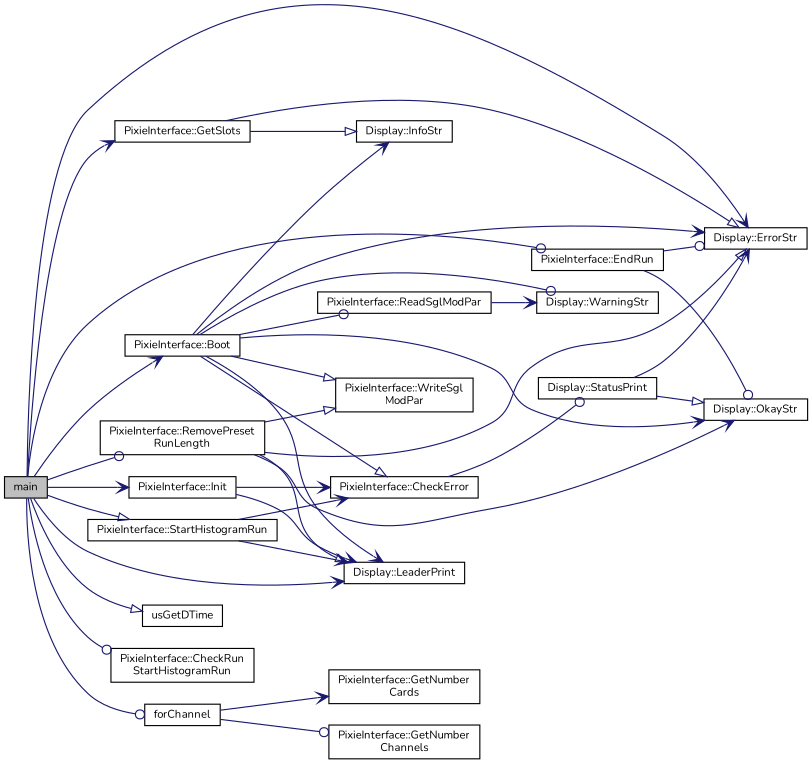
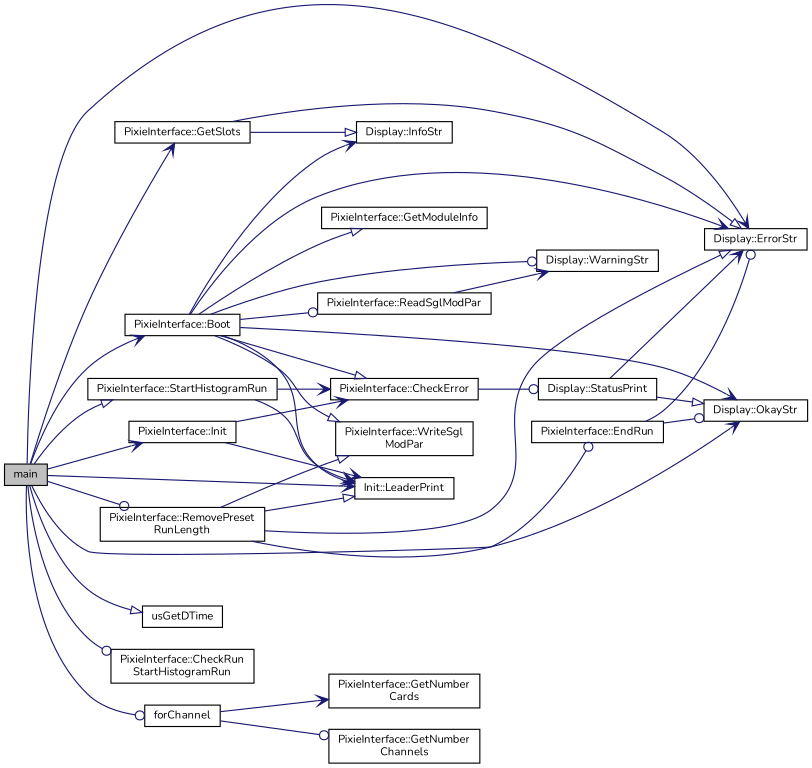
none -> (404, 218)
(404, 573) -> (404, 488)
